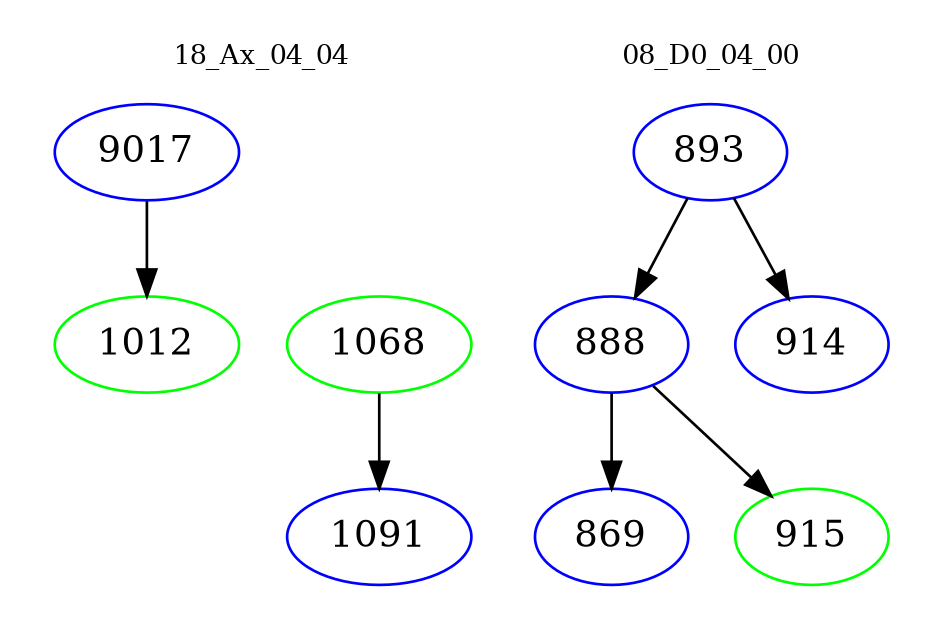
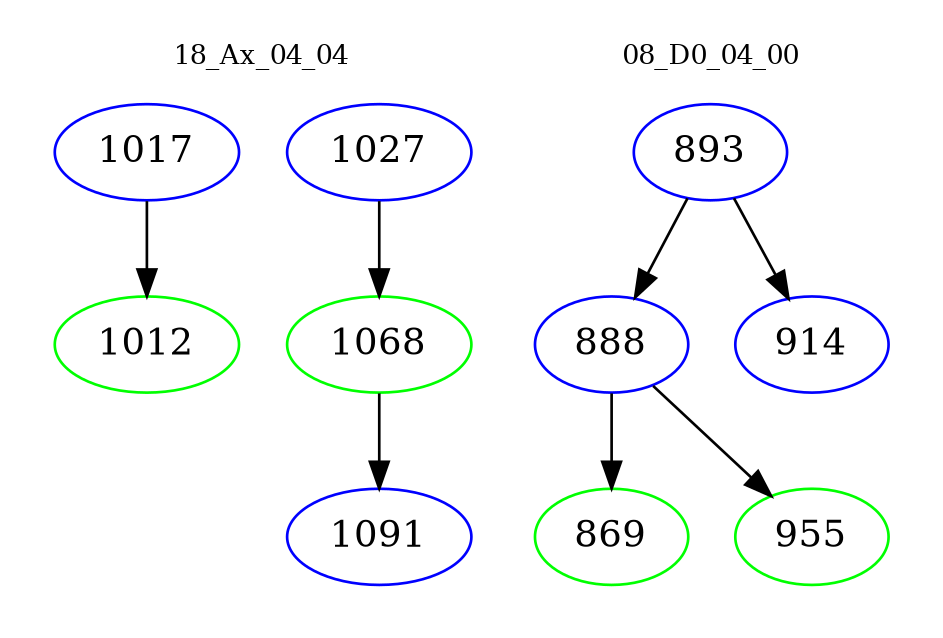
(147, 152) -> (147, 152)
none -> (379, 152)
(612, 537) -> (612, 537)
(812, 537) -> (812, 537)
